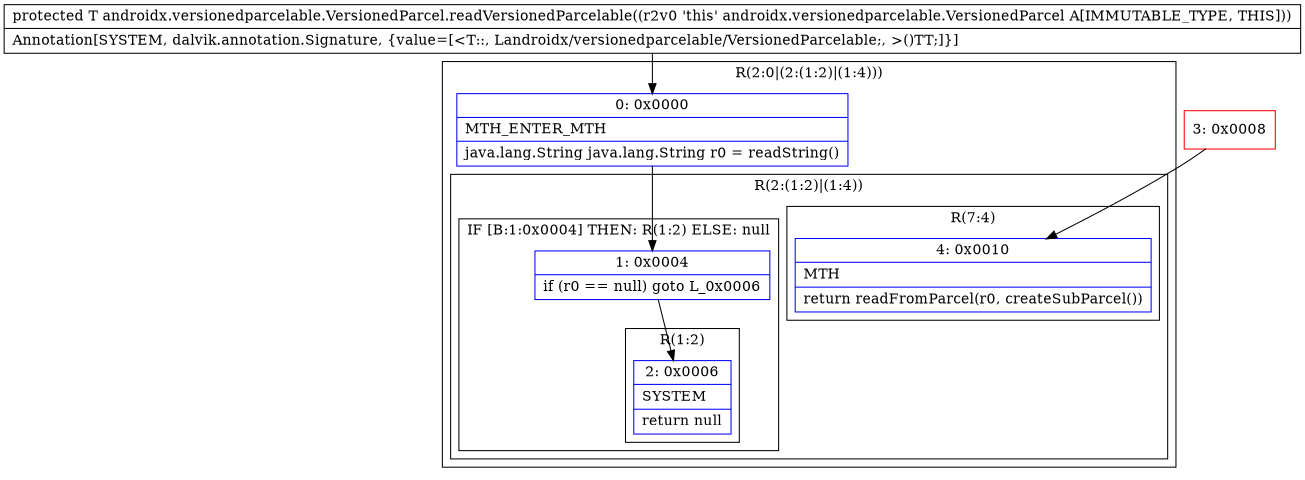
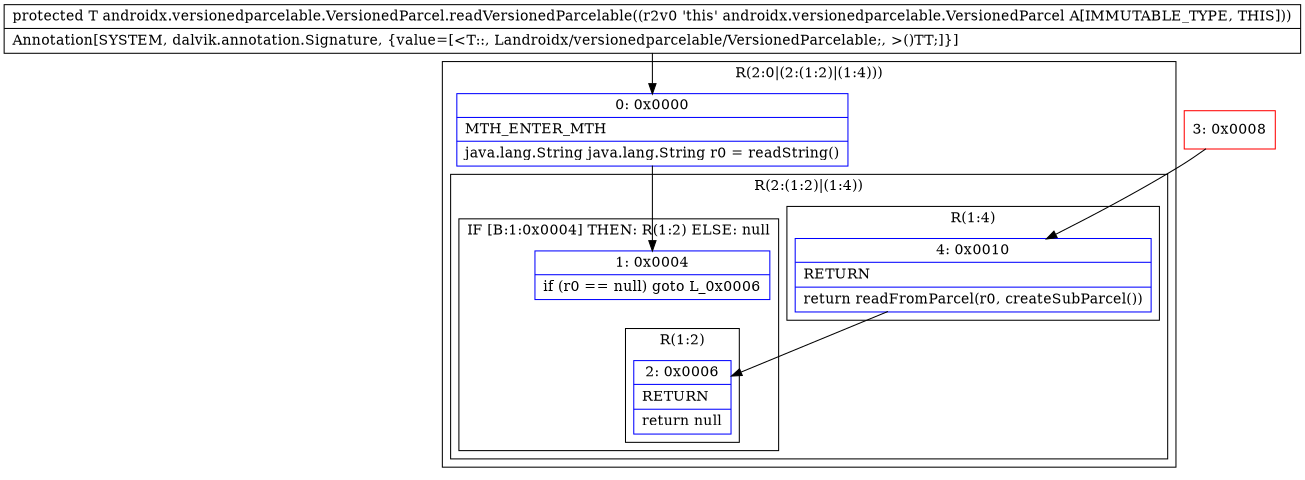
(973, 218) -> (973, 218)
(822, 274) -> (837, 274)
(664, 322) -> (815, 342)
(675, 396) -> (676, 396)
